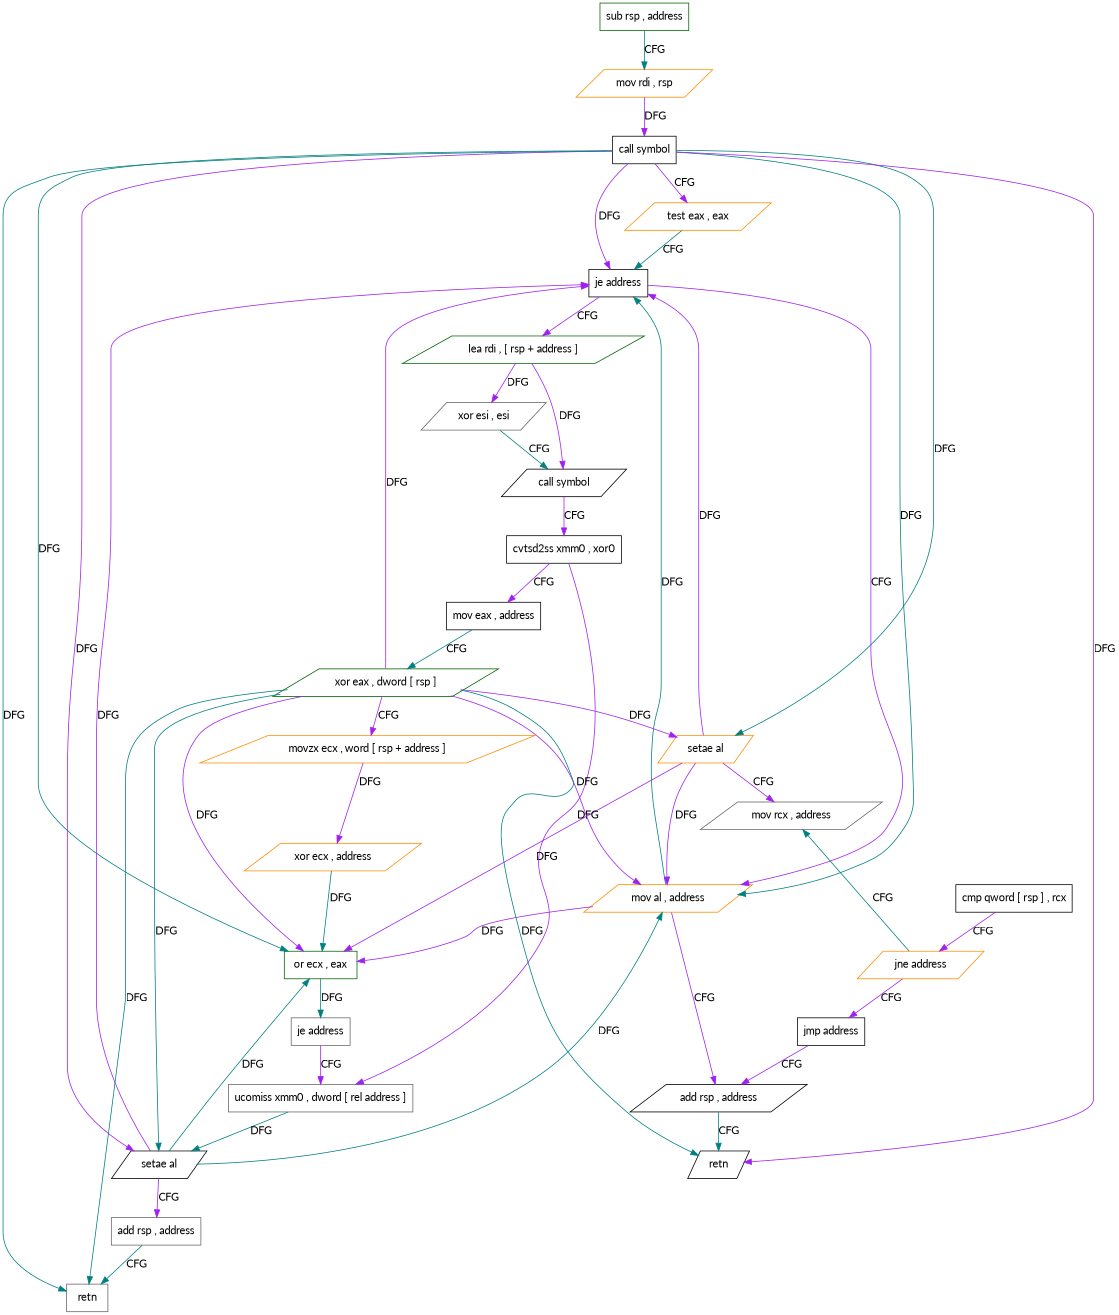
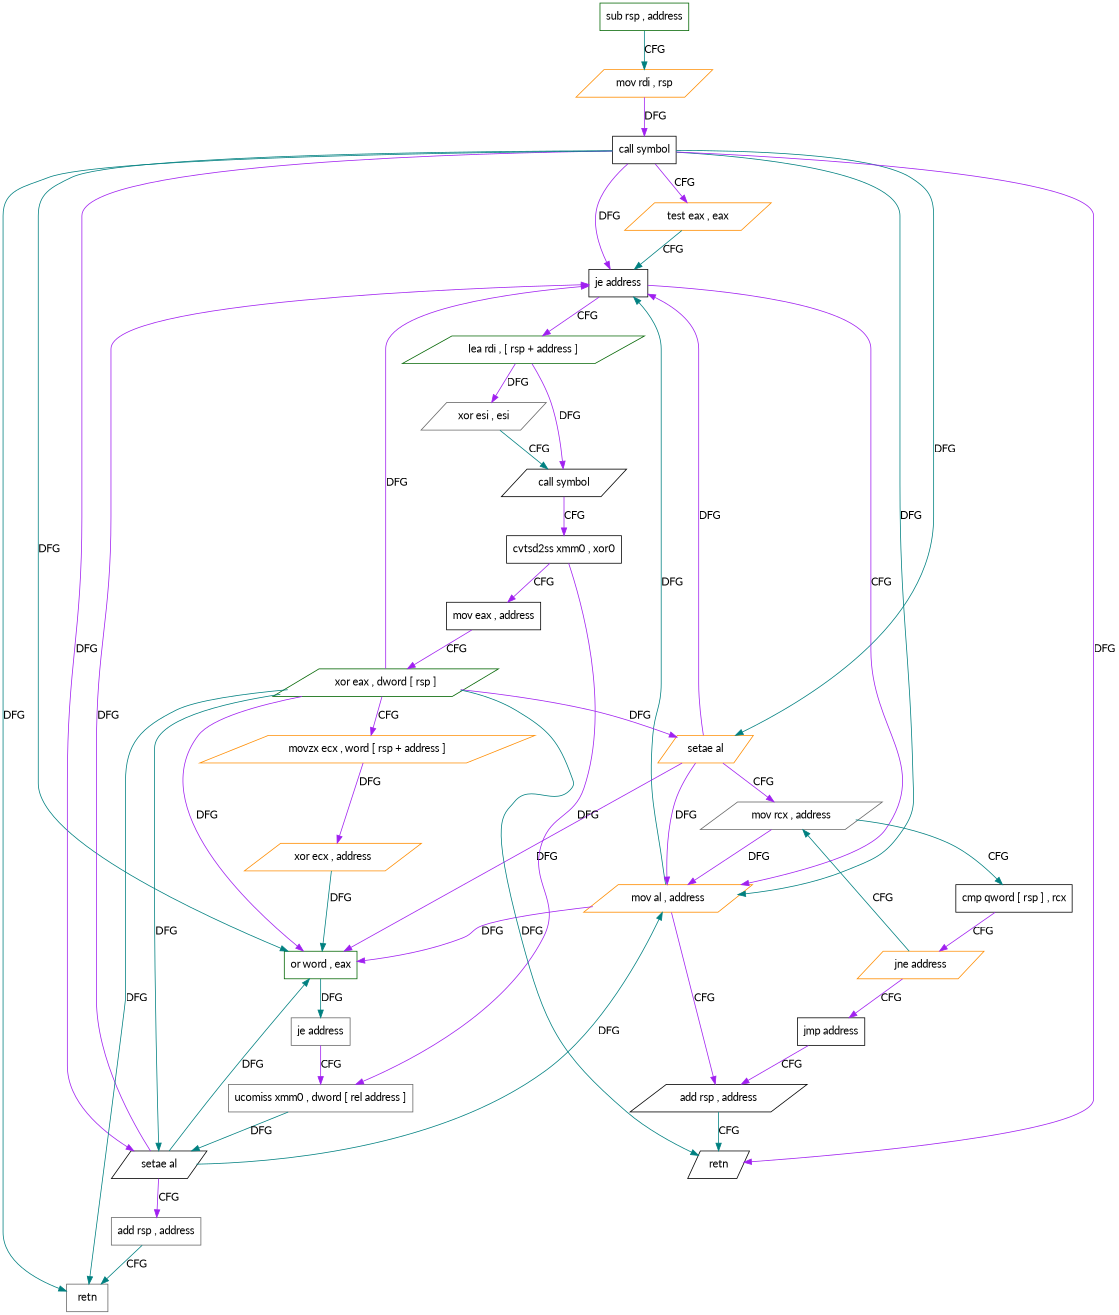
(443, 647) -> (443, 647)
(556, 755) -> (733, 855)
none -> (932, 837)
(321, 965) -> (321, 965)
